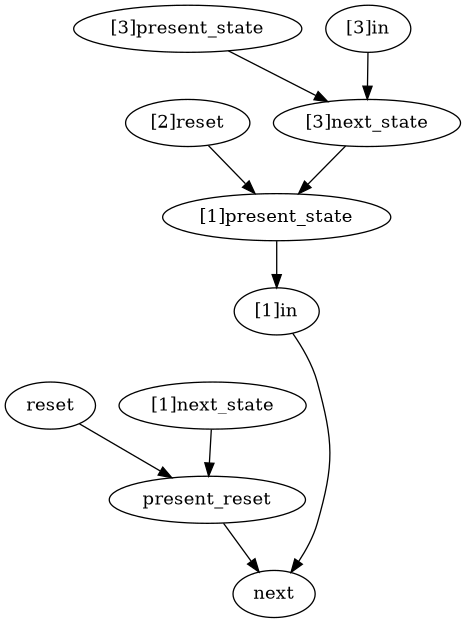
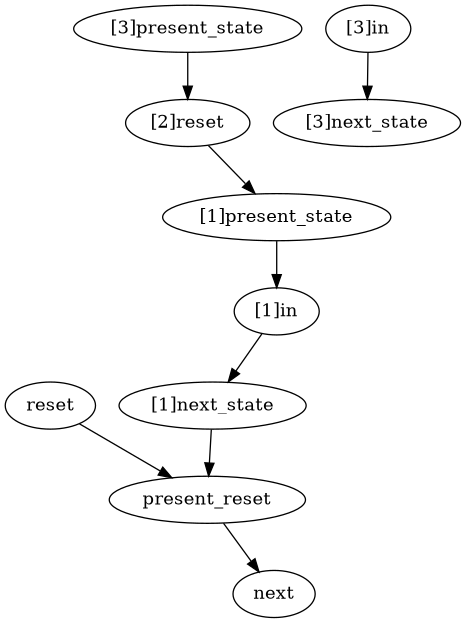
(272, 73) -> (188, 69)
(327, 165) -> none
(330, 446) -> (249, 352)
